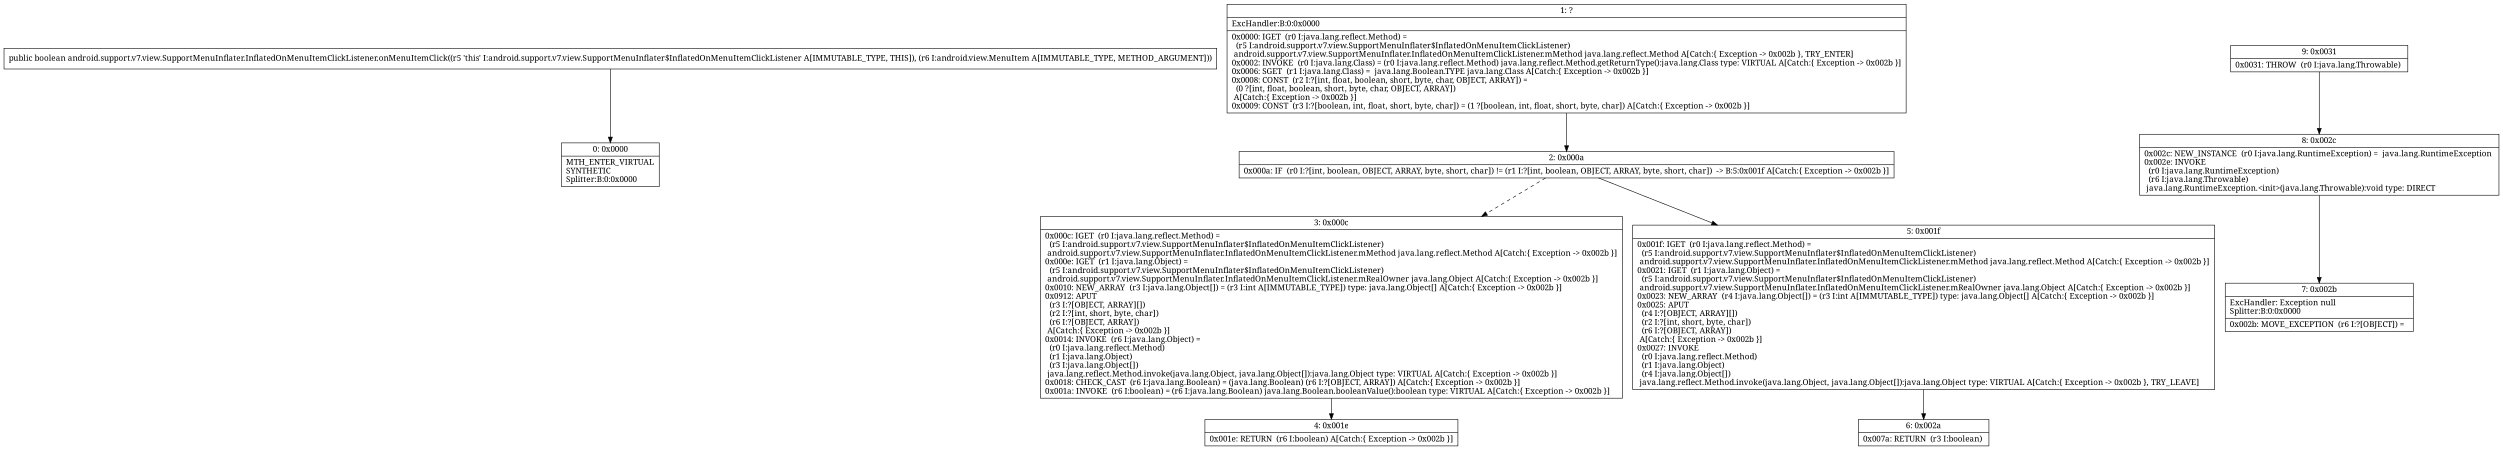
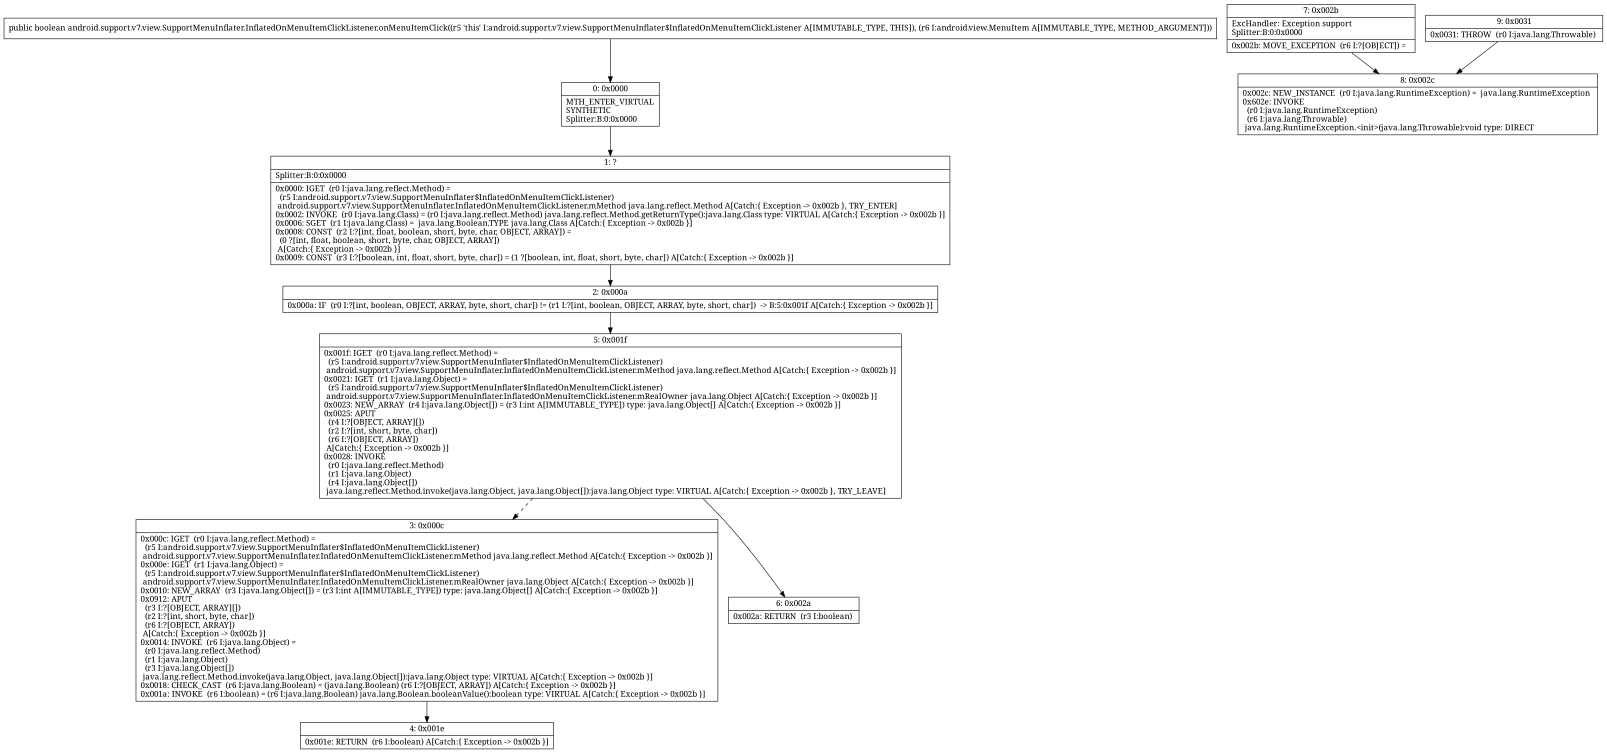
(1276, 24) -> (311, 176)
none -> (610, 138)
(2177, 162) -> (1276, 102)
(1516, 196) -> (525, 507)
(2319, 236) -> (1363, 61)
(2283, 303) -> (1292, 24)
(1670, 348) -> (357, 457)
(1924, 439) -> (794, 617)
